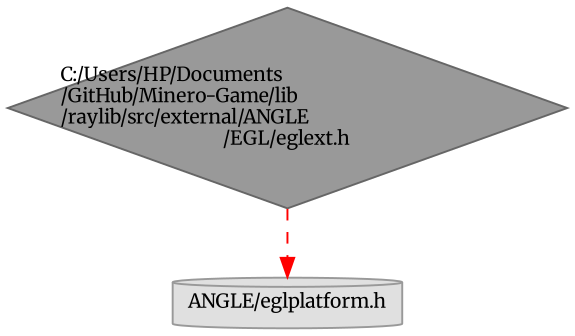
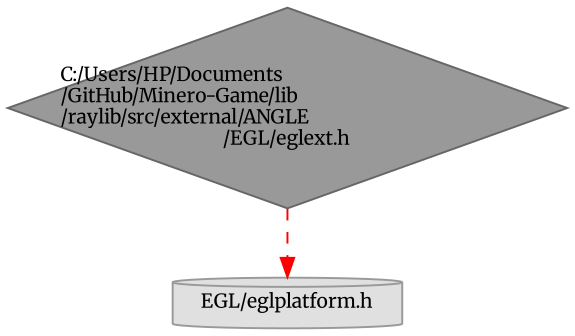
(287, 303) -> (287, 303)
